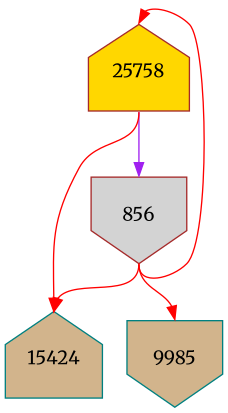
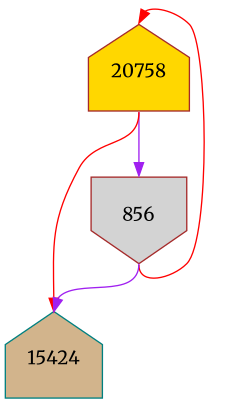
(139, 72) -> (139, 72)
(103, 287) -> (103, 287)
(175, 359) -> none
